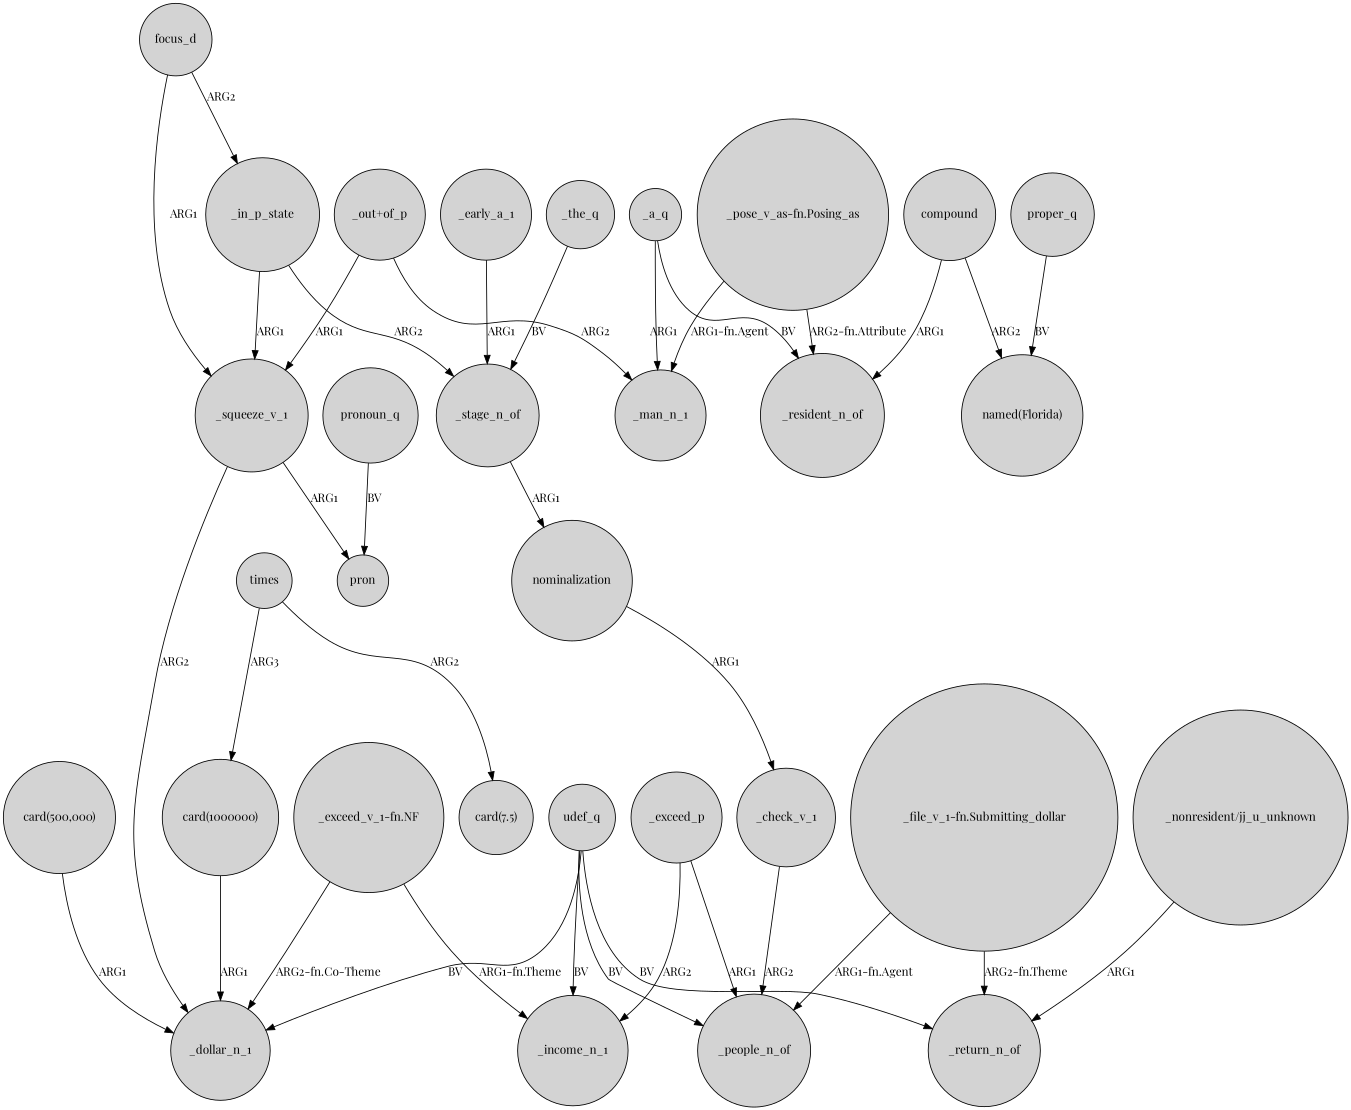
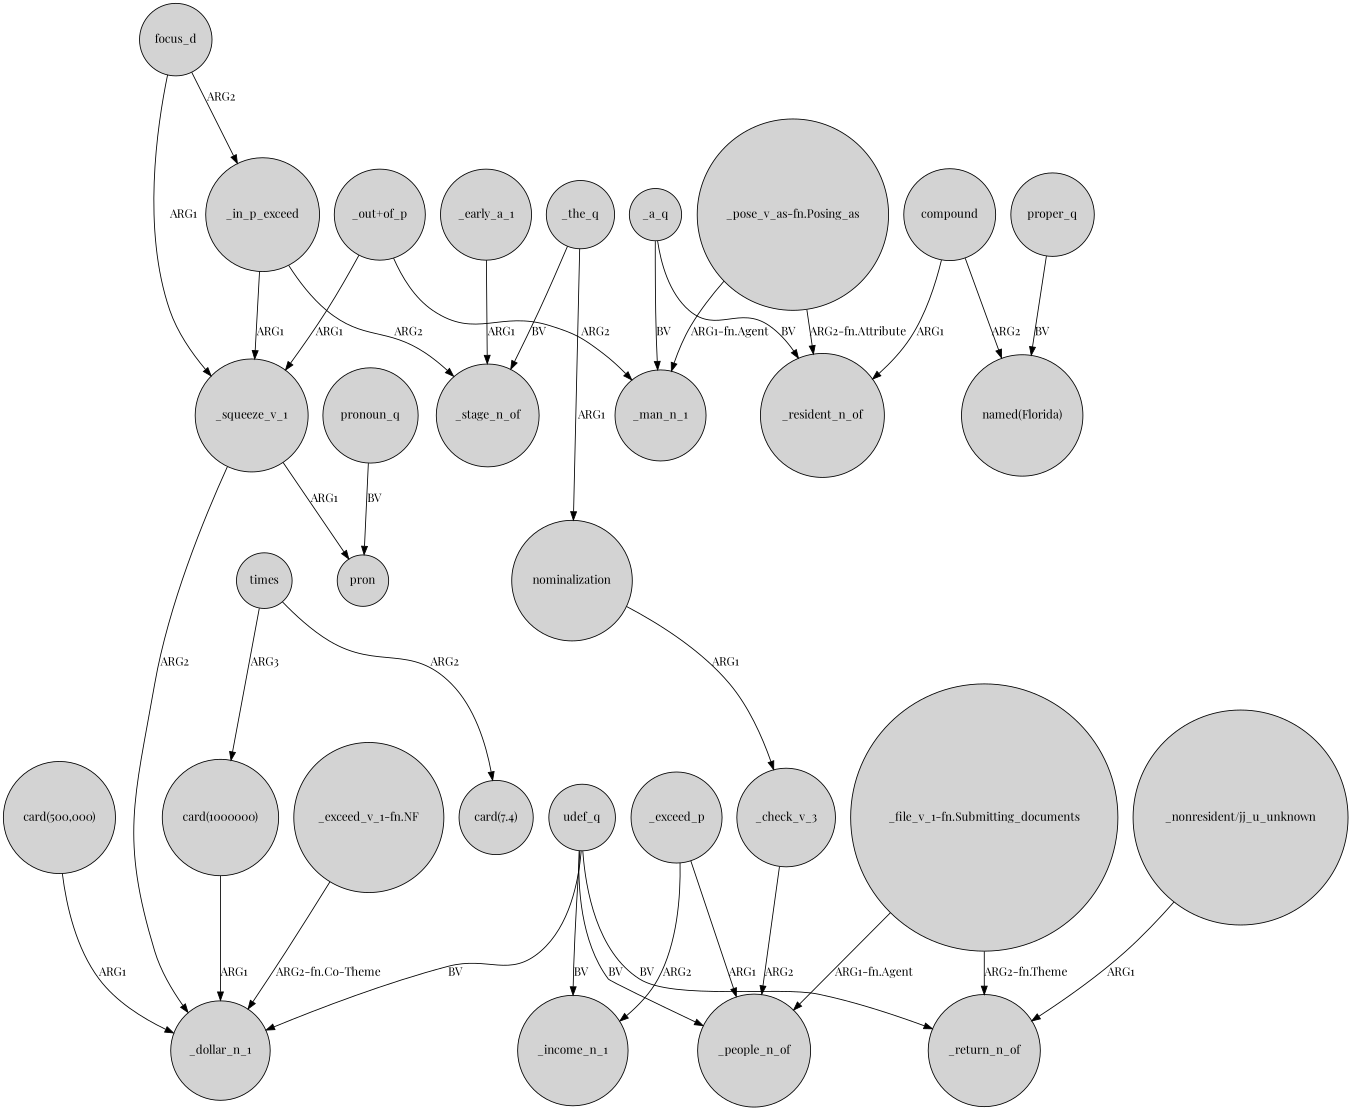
(263, 215) -> (263, 215)
(664, 332) -> (664, 332)
(525, 491) -> (577, 380)
(496, 818) -> (496, 818)
(786, 818) -> (786, 818)
(984, 818) -> (984, 818)
(455, 955) -> none
